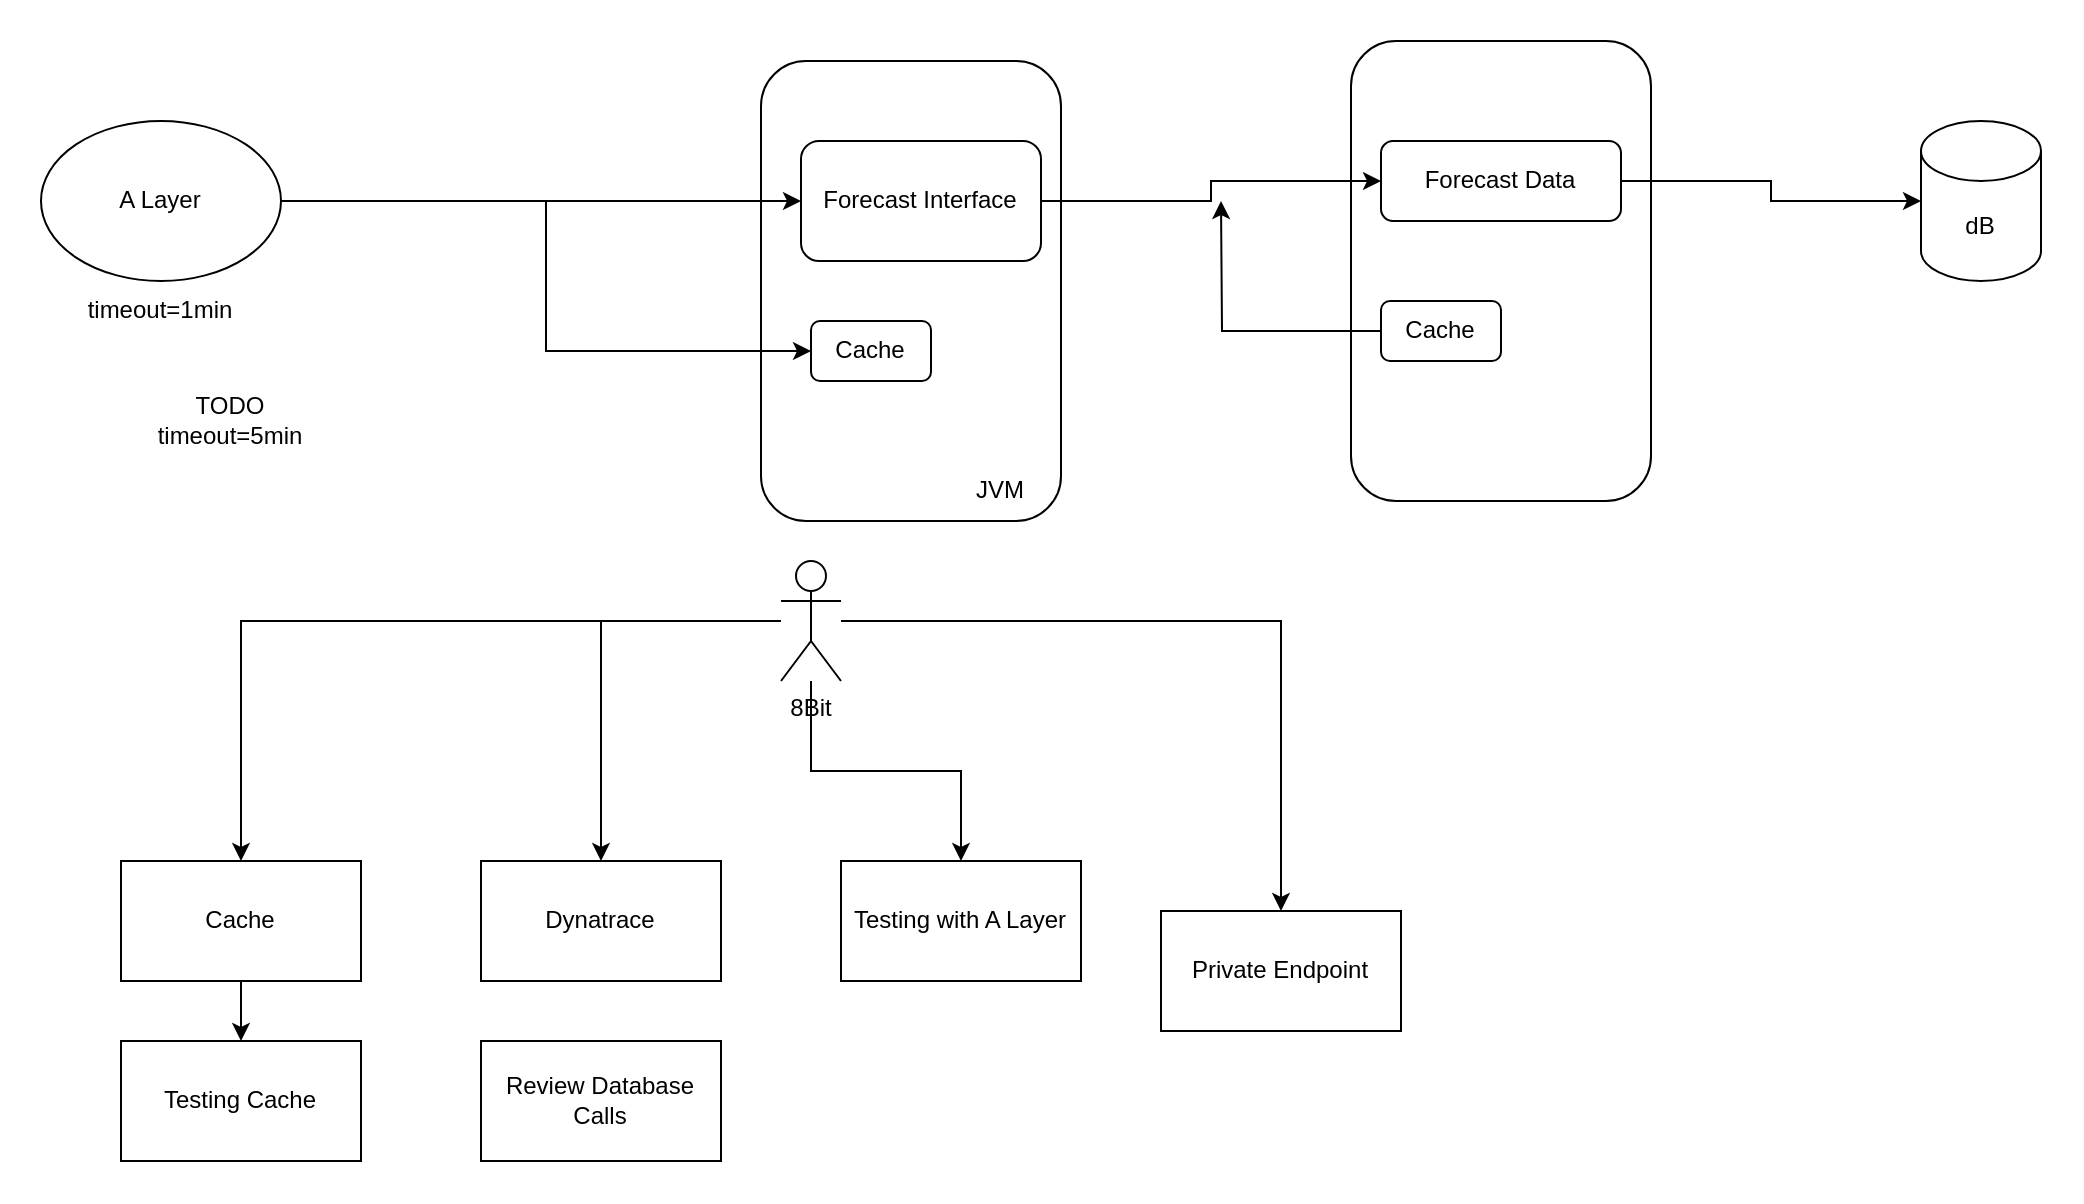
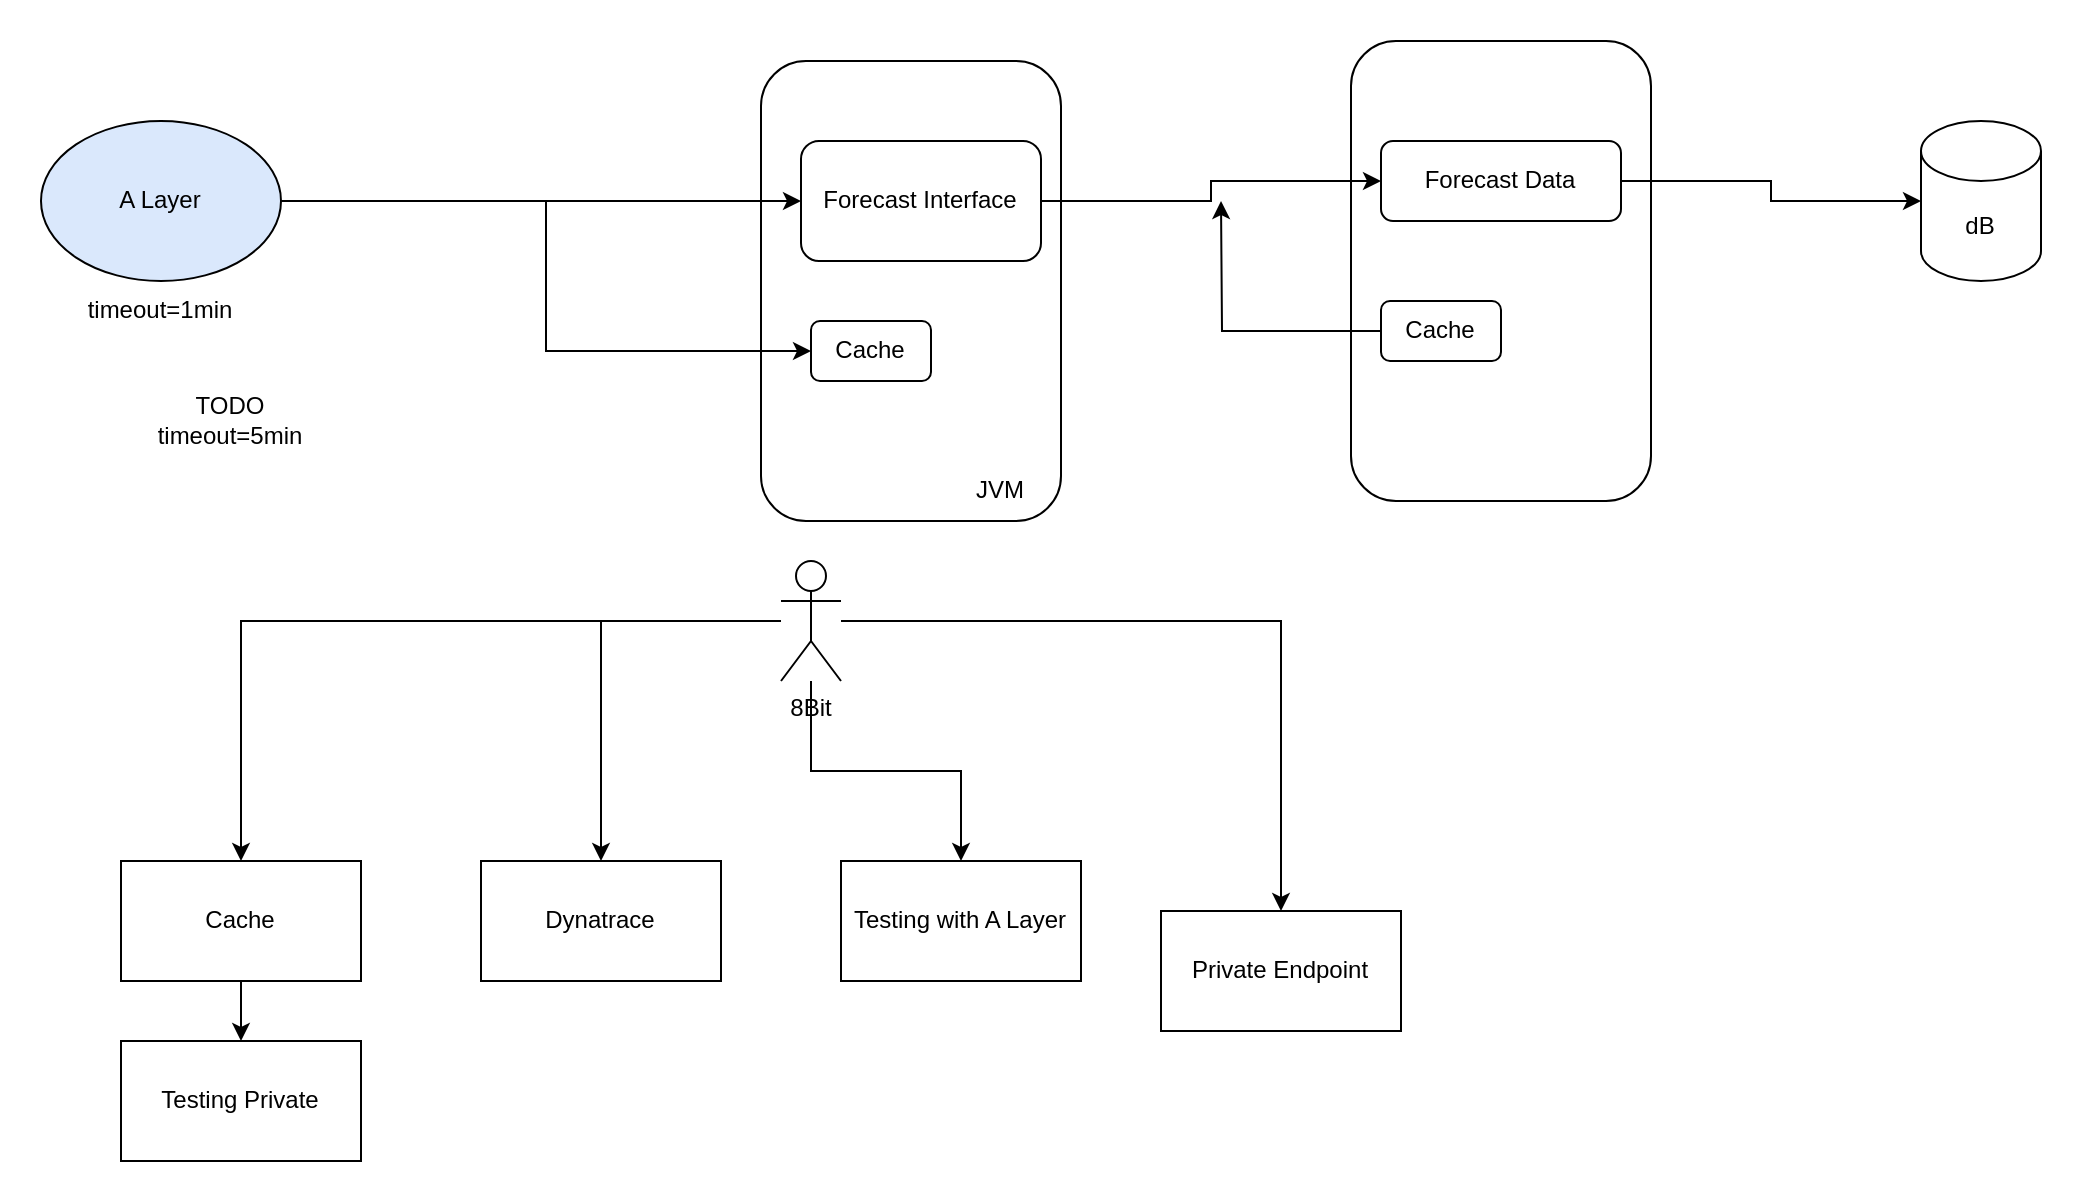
(161, 201) -> (161, 201)
(241, 1101) -> (241, 1101)
(601, 1101) -> none
